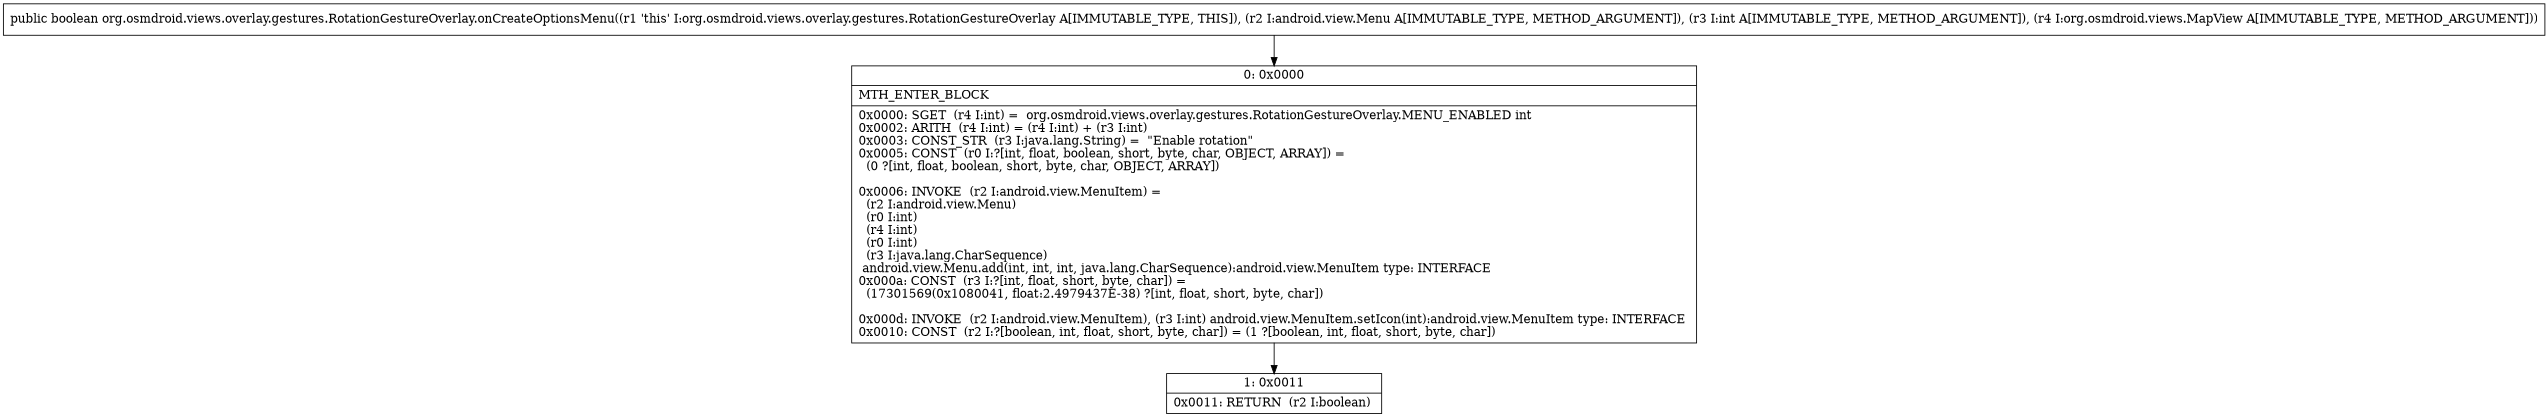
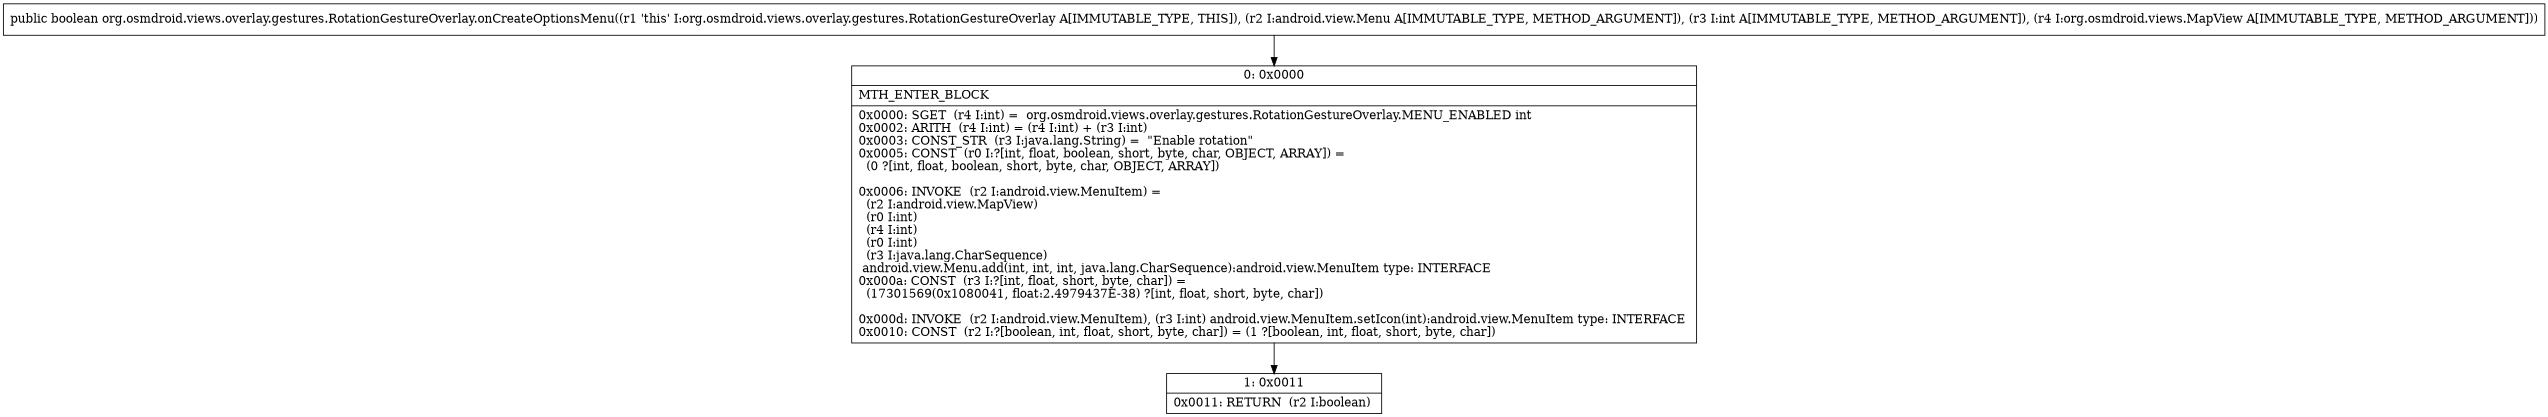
(938, 205) -> (948, 205)
